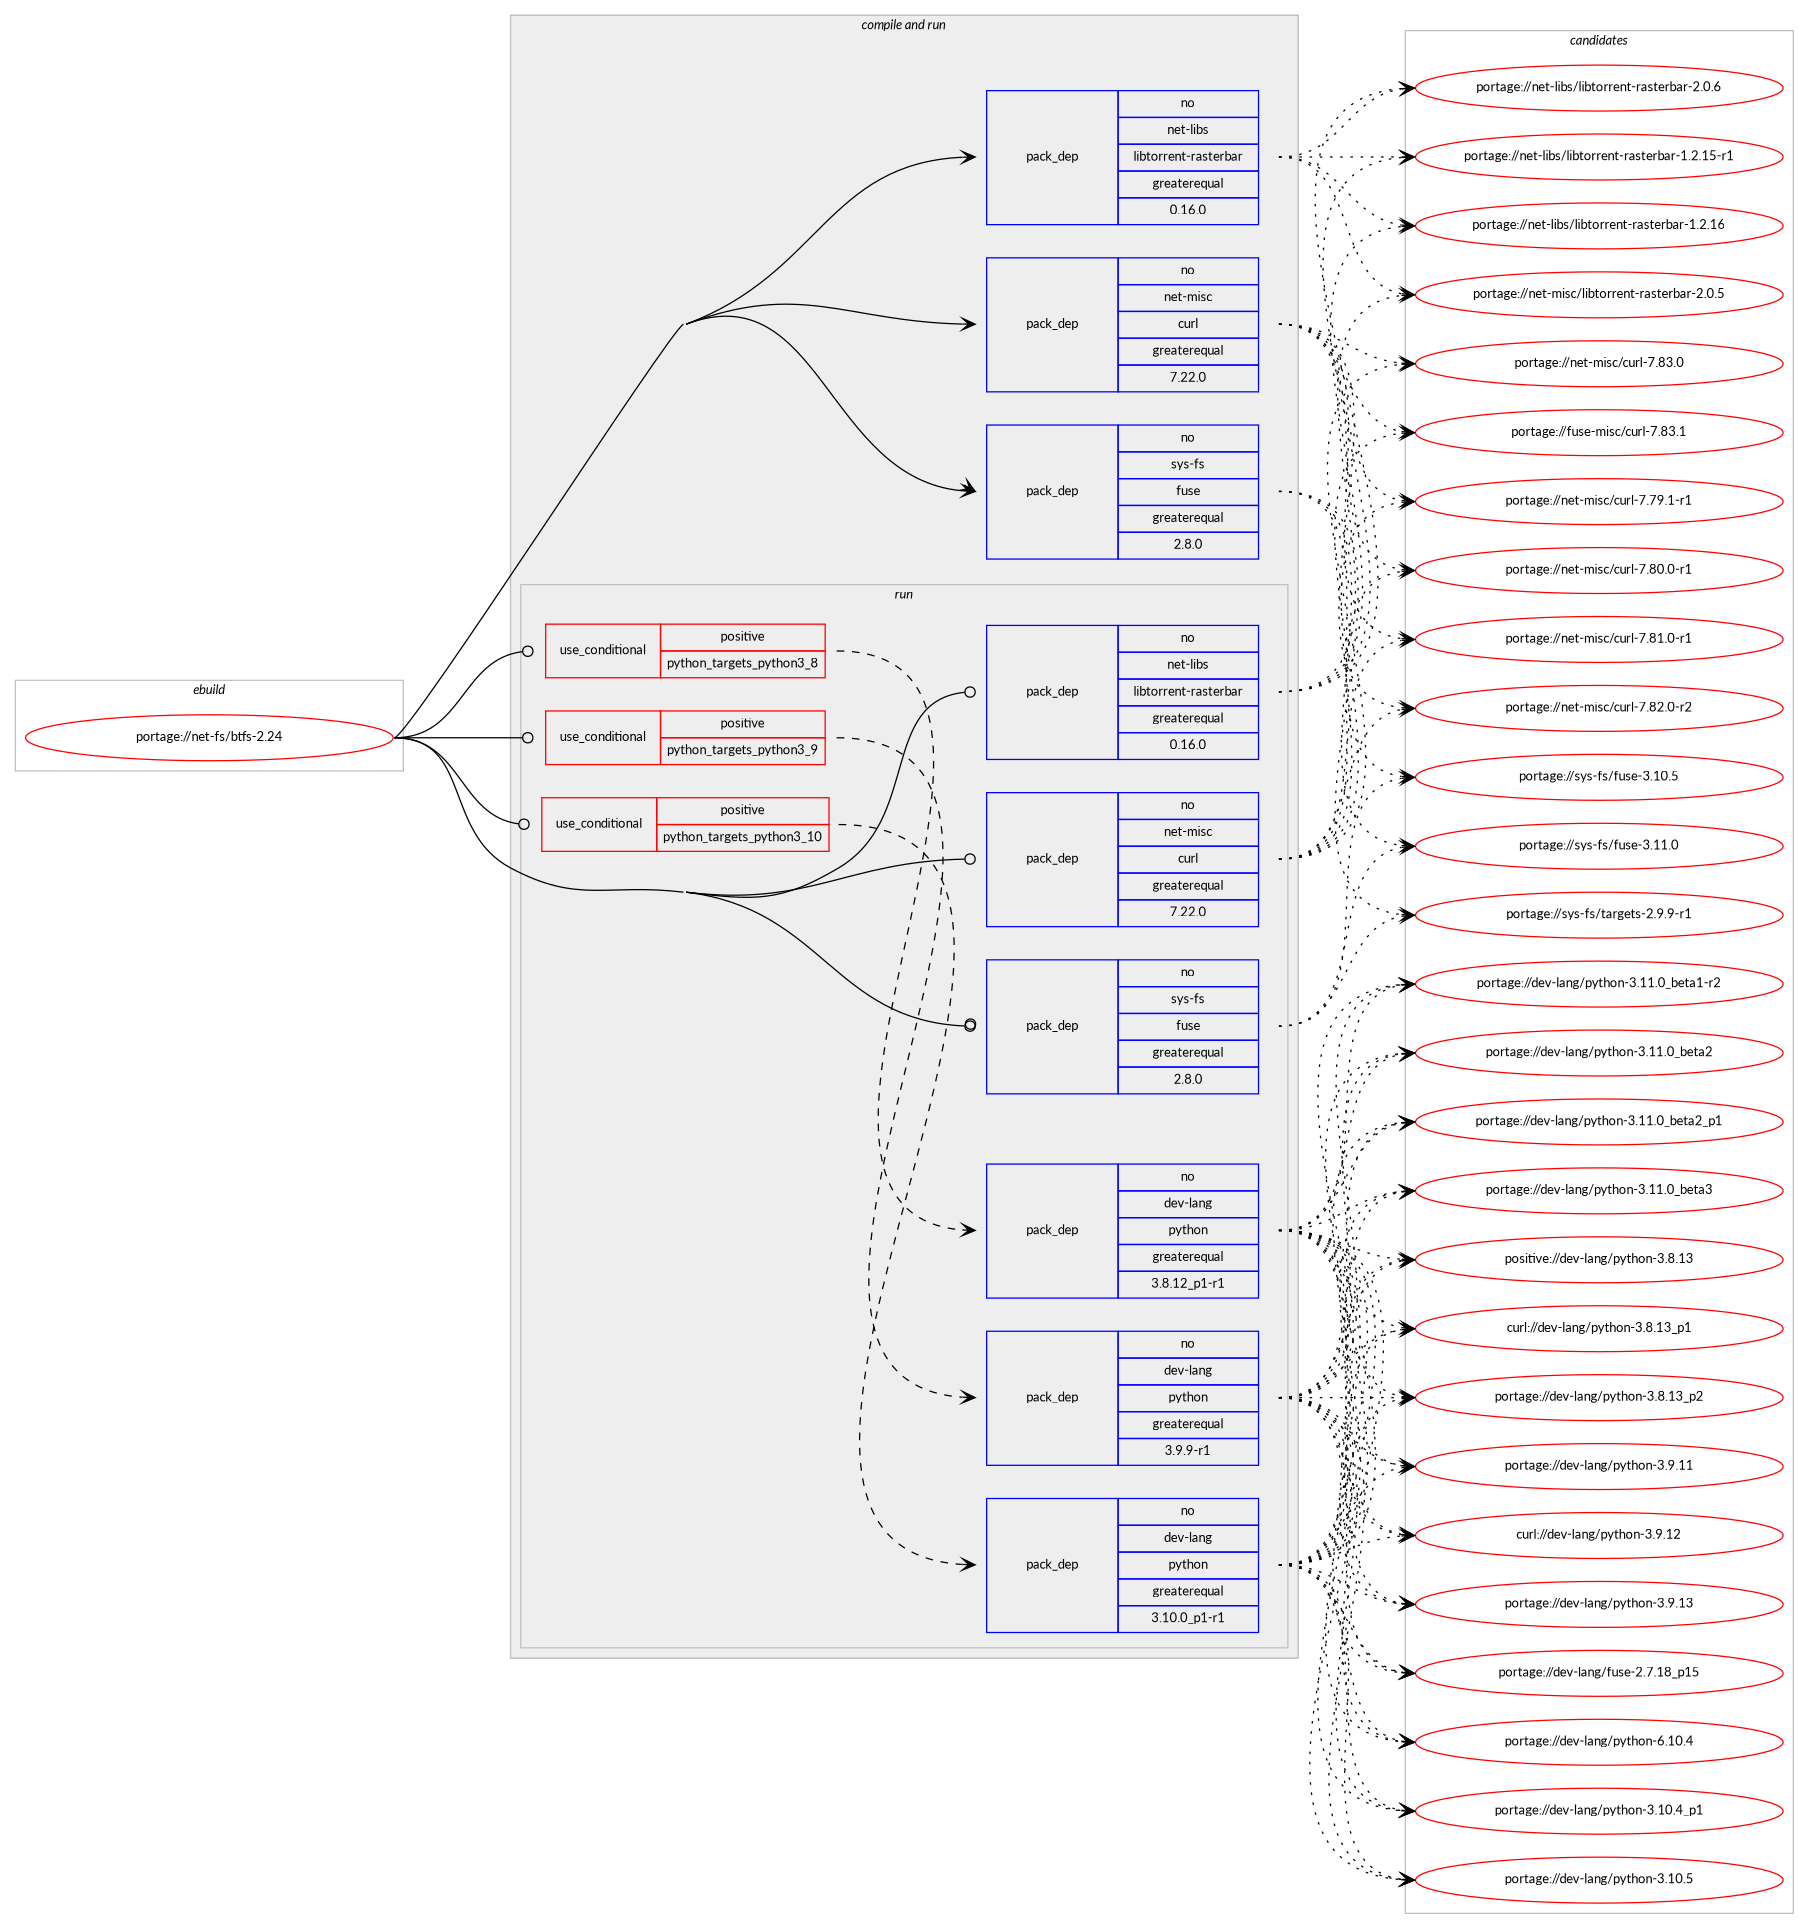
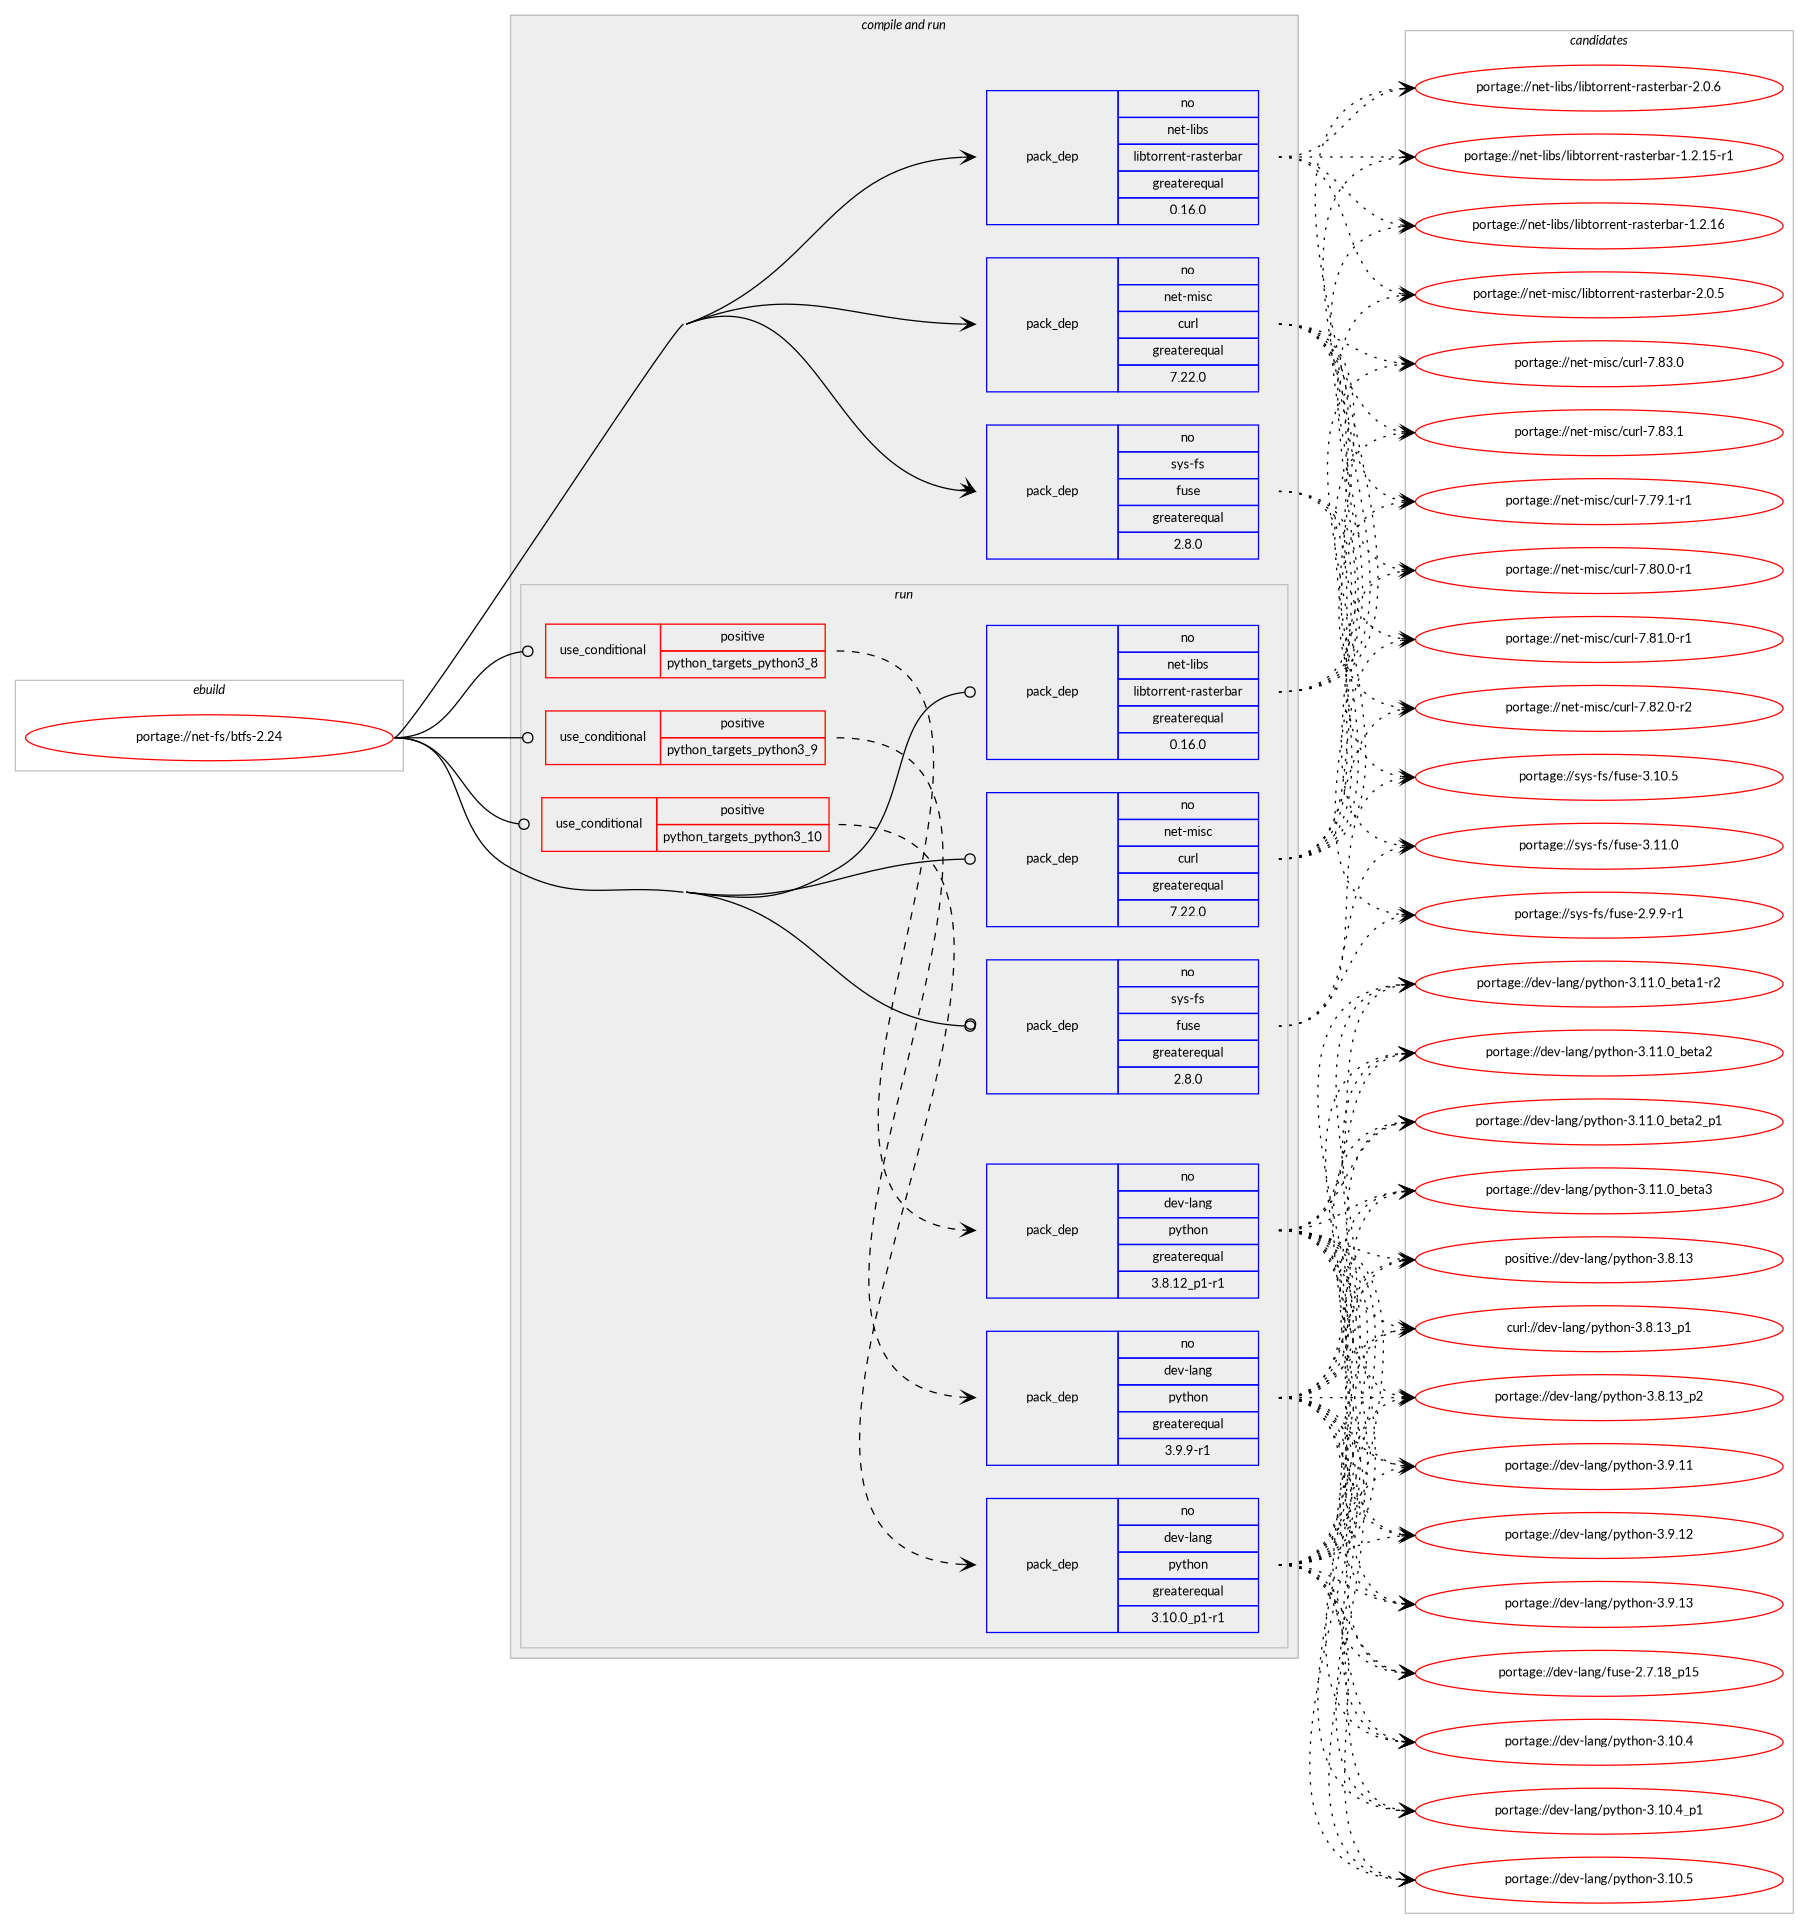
(1599, 433) -> (1599, 433)
(1599, 915) -> (1599, 915)
(1599, 1535) -> (1599, 1535)
(1599, 1742) -> (1599, 1742)
